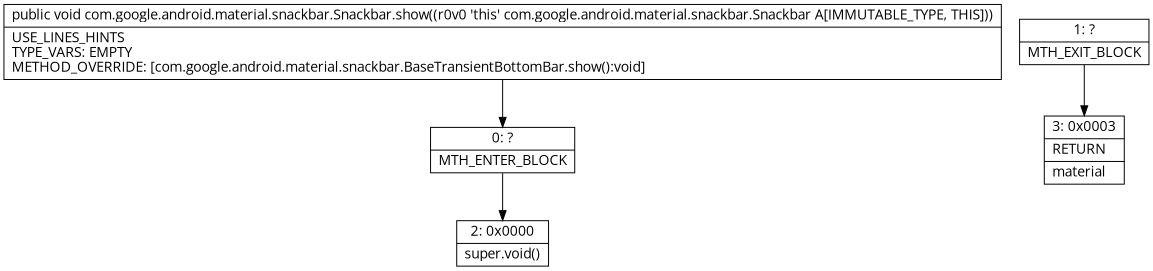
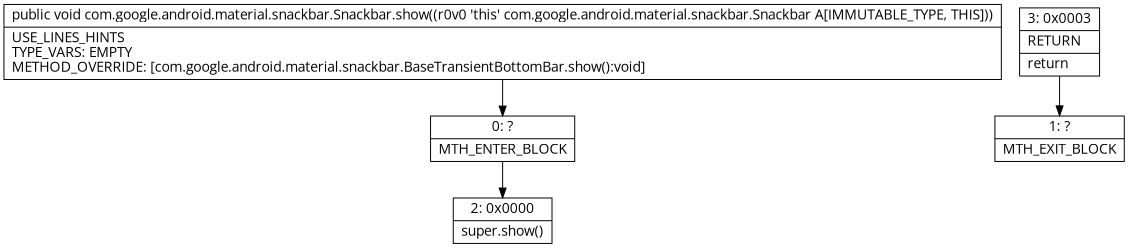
(1084, 85) -> (1060, 91)
(1079, 172) -> (1048, 64)
(503, 254) -> (503, 232)
